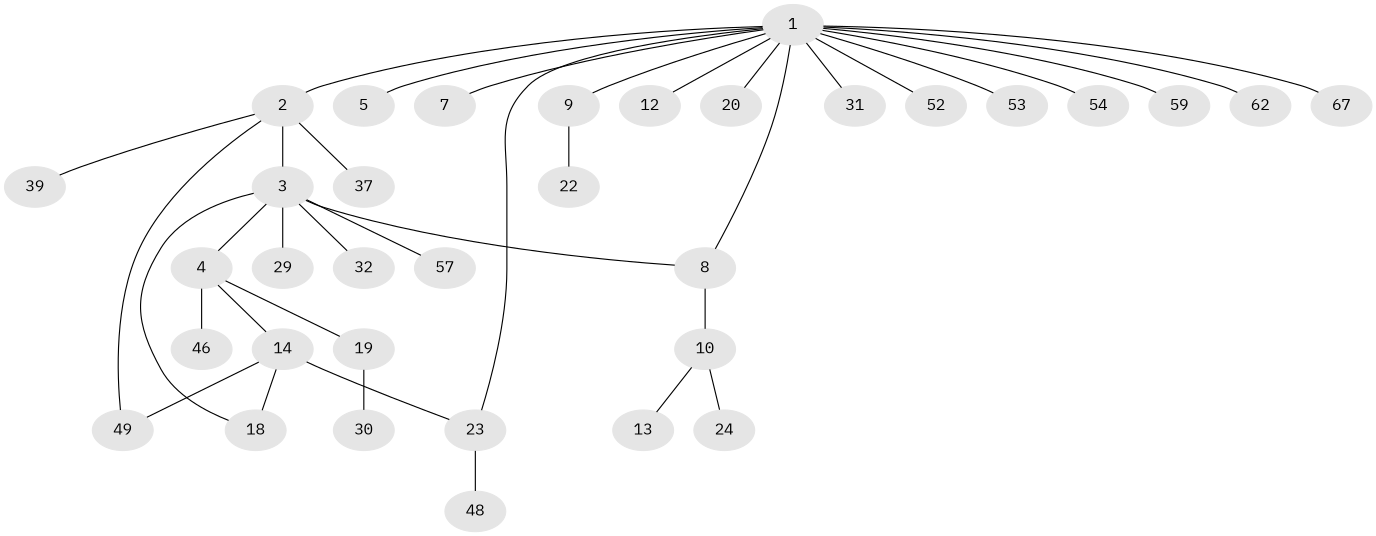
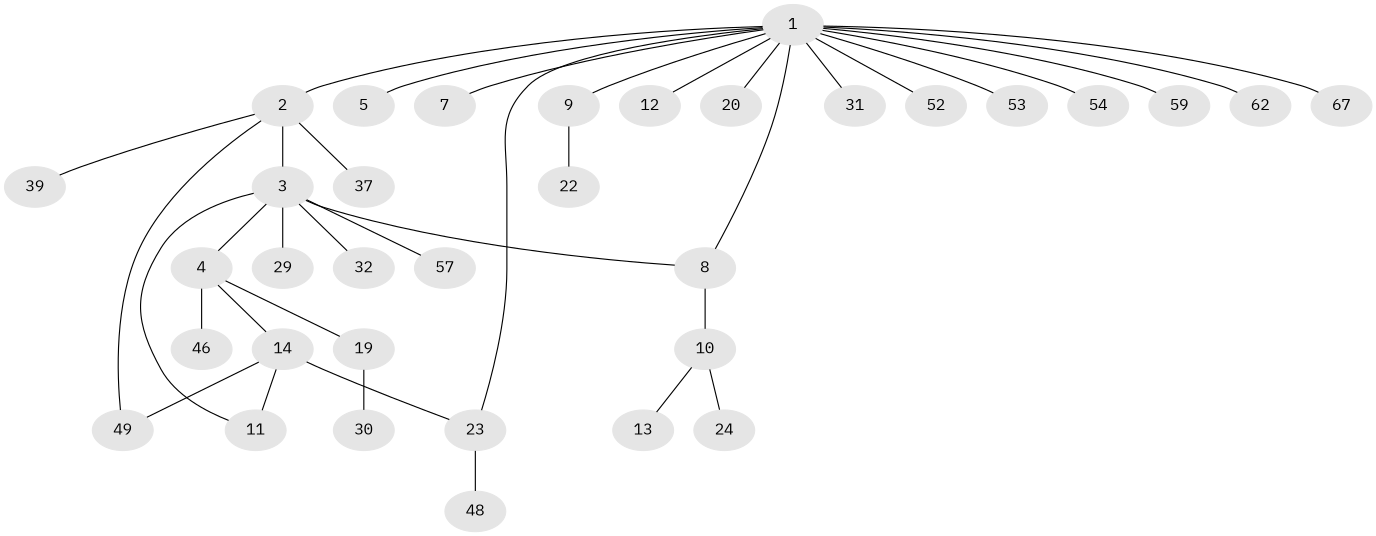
(256, 430) -> (256, 430)
